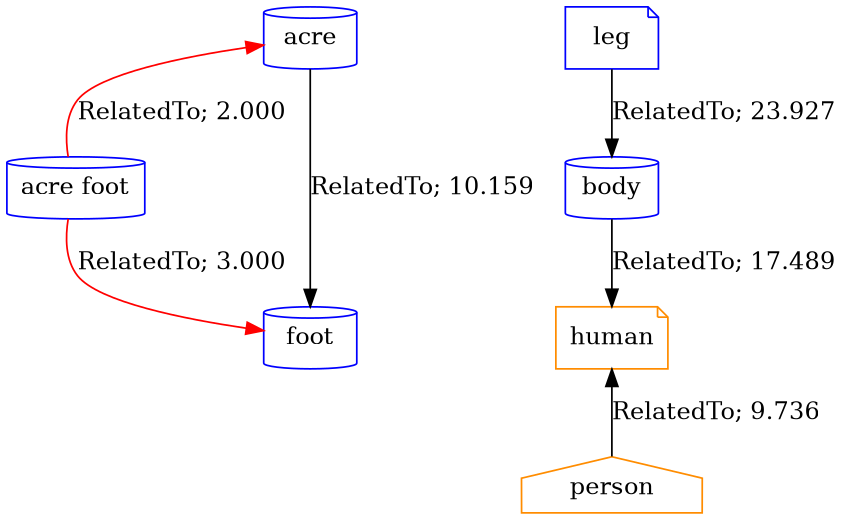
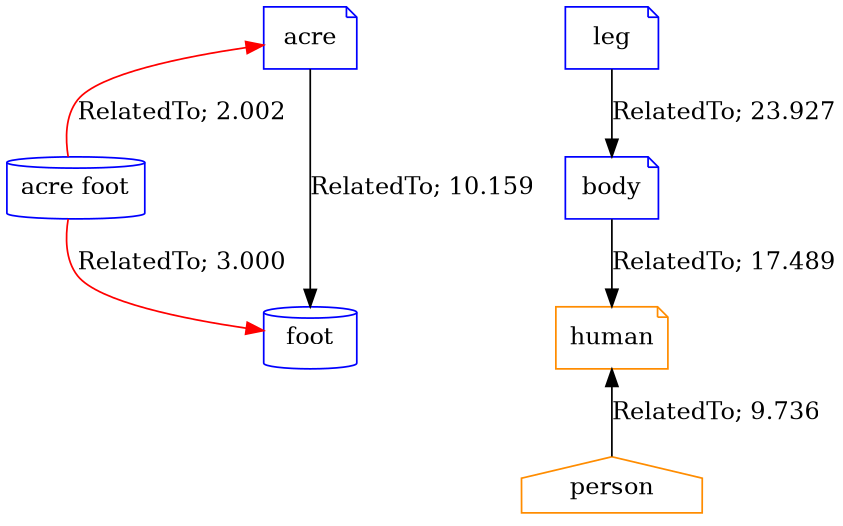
(310, 38) -> (310, 38)
(182, 113) -> (182, 113)
(612, 188) -> (612, 188)
